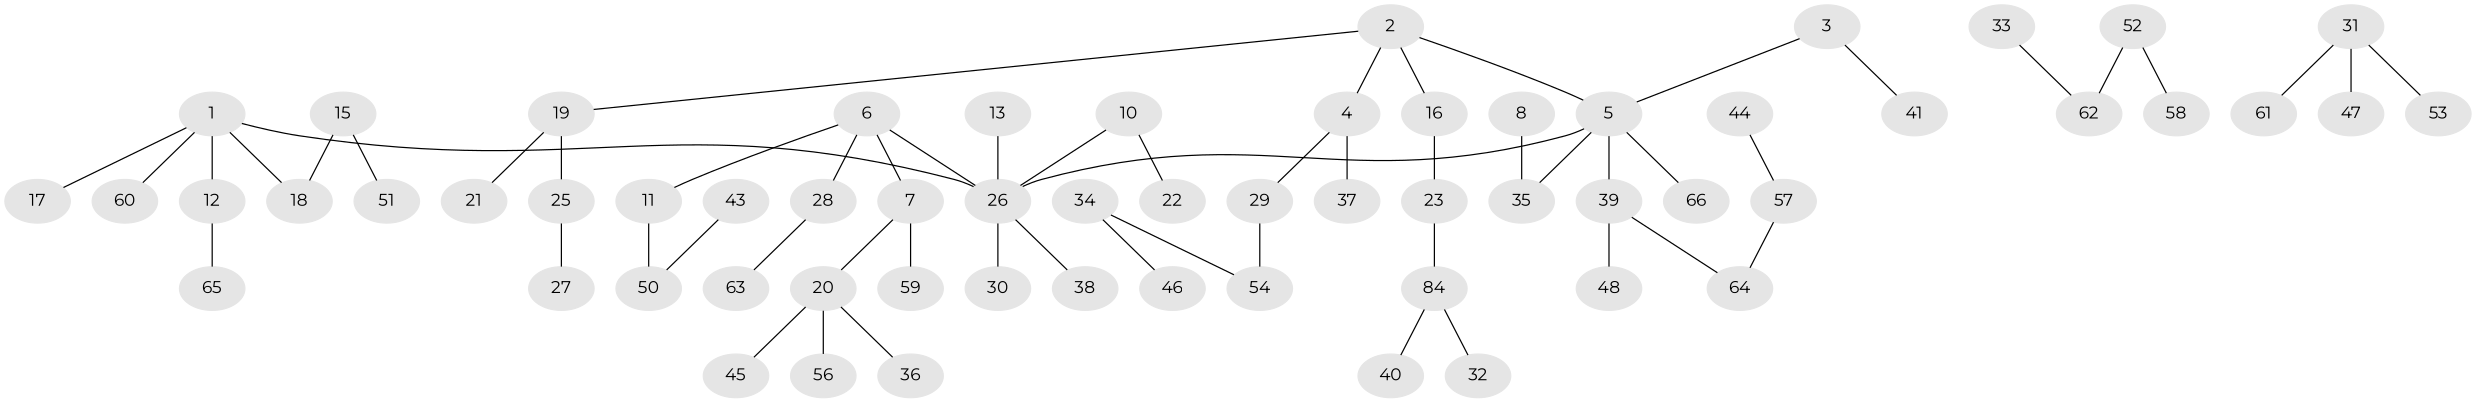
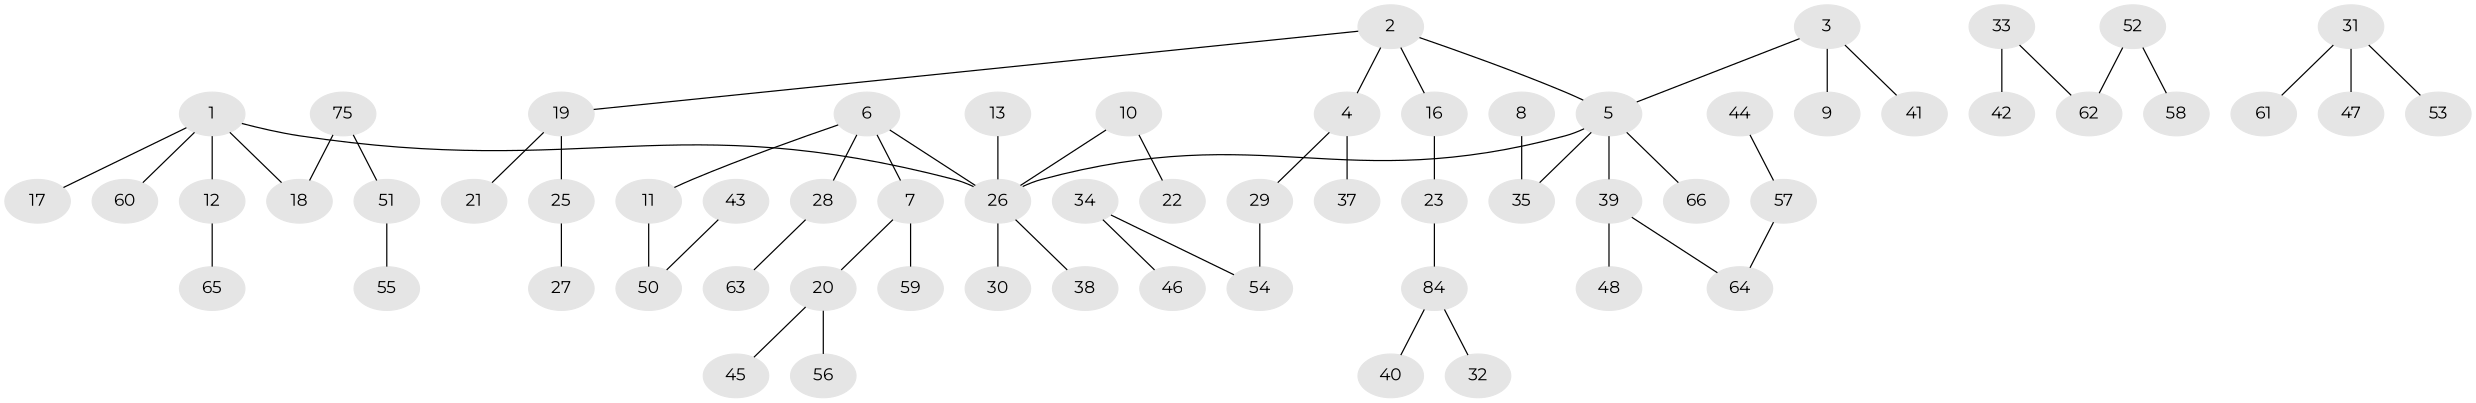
(343, 114) -> (343, 114)
none -> (1827, 114)
none -> (2002, 114)
none -> (387, 289)
(911, 376) -> none
